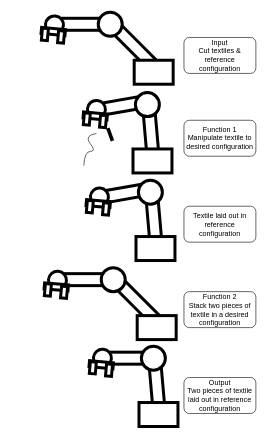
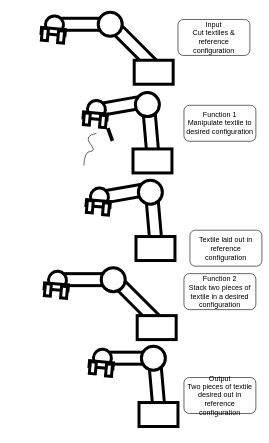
(220, 56) -> (214, 38)
(220, 138) -> (220, 123)
(220, 224) -> (226, 248)
(220, 310) -> (220, 292)
(220, 396) -> (220, 396)
